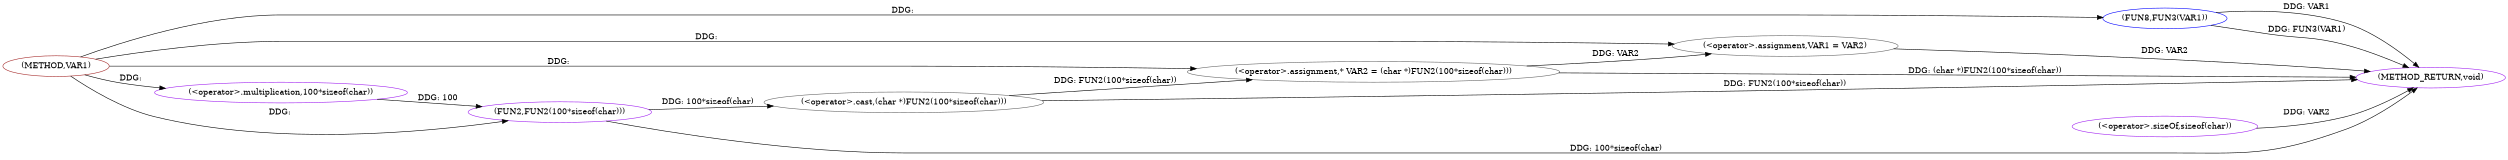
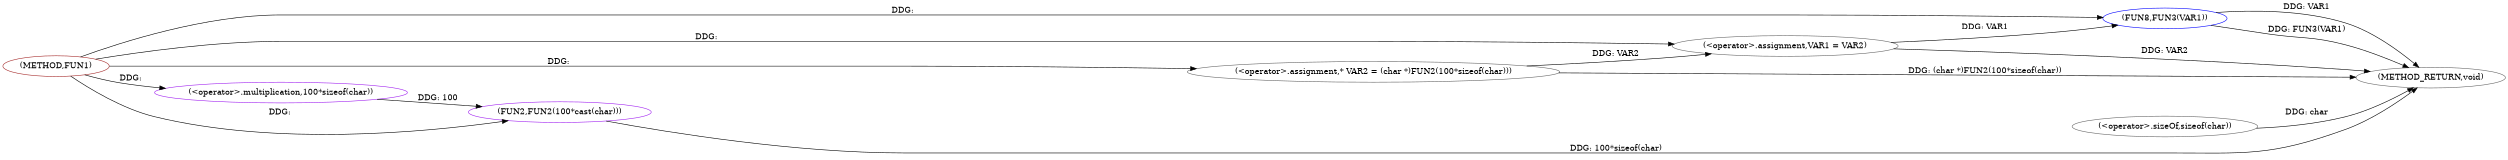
none -> (2002, 36)
(56, 66) -> (56, 66)
(2431, 78) -> (2431, 78)
(904, 102) -> none
(560, 112) -> (560, 112)
(2307, 112) -> (2307, 112)
(2165, 127) -> (2165, 127)
